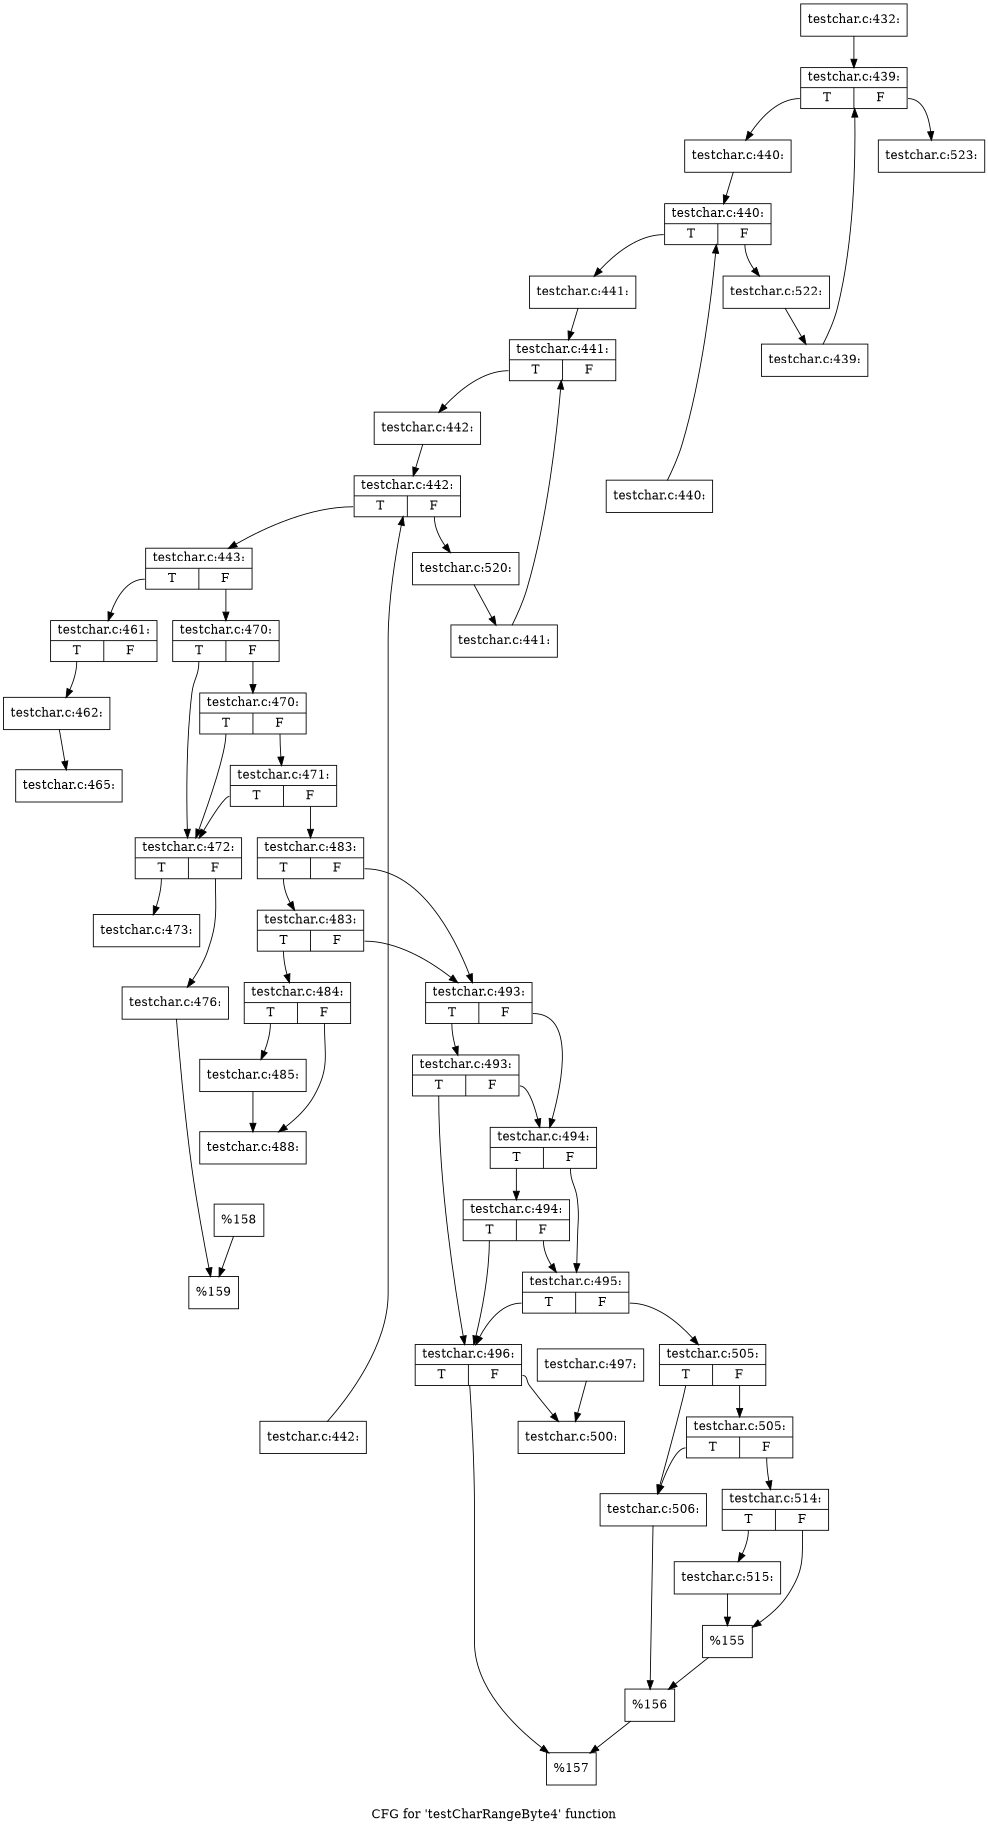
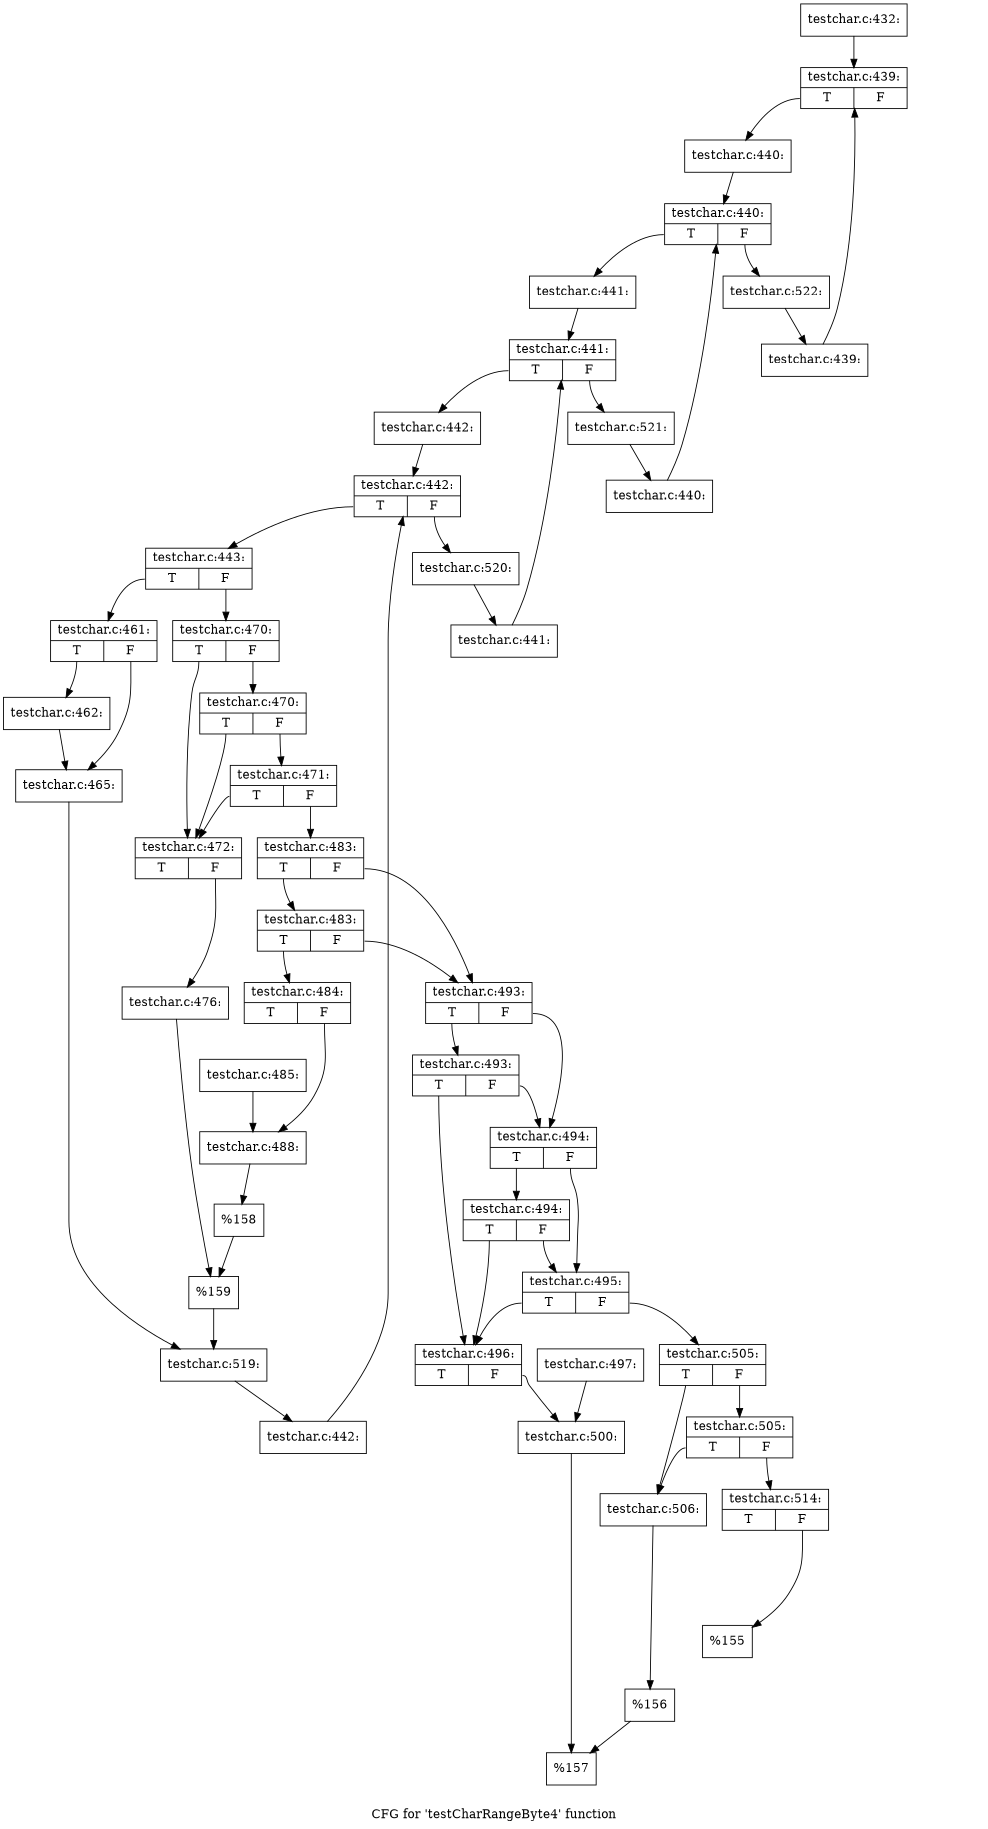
(932, 156) -> none
none -> (621, 428)
none -> (125, 717)
(147, 931) -> none
(269, 1038) -> none
none -> (247, 1180)
none -> (214, 1365)
(474, 1578) -> (571, 1599)
(727, 1578) -> none
(692, 1671) -> none
